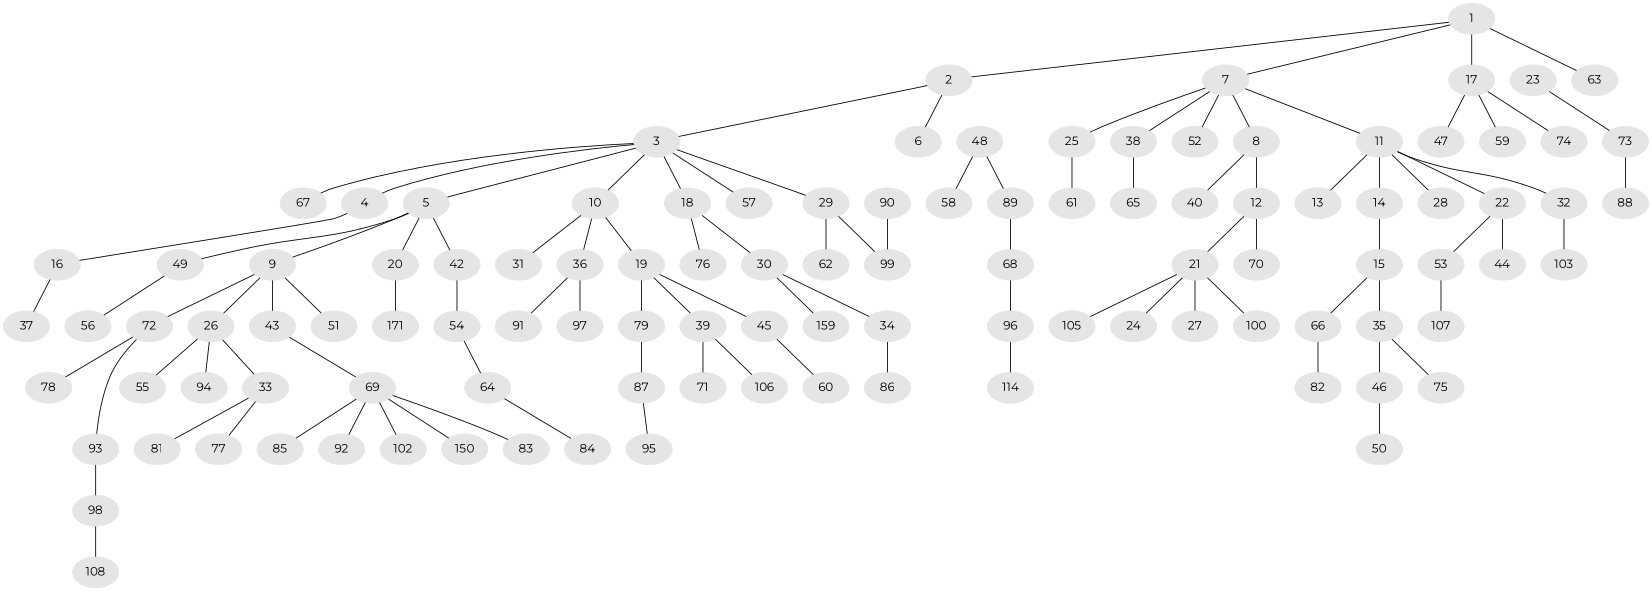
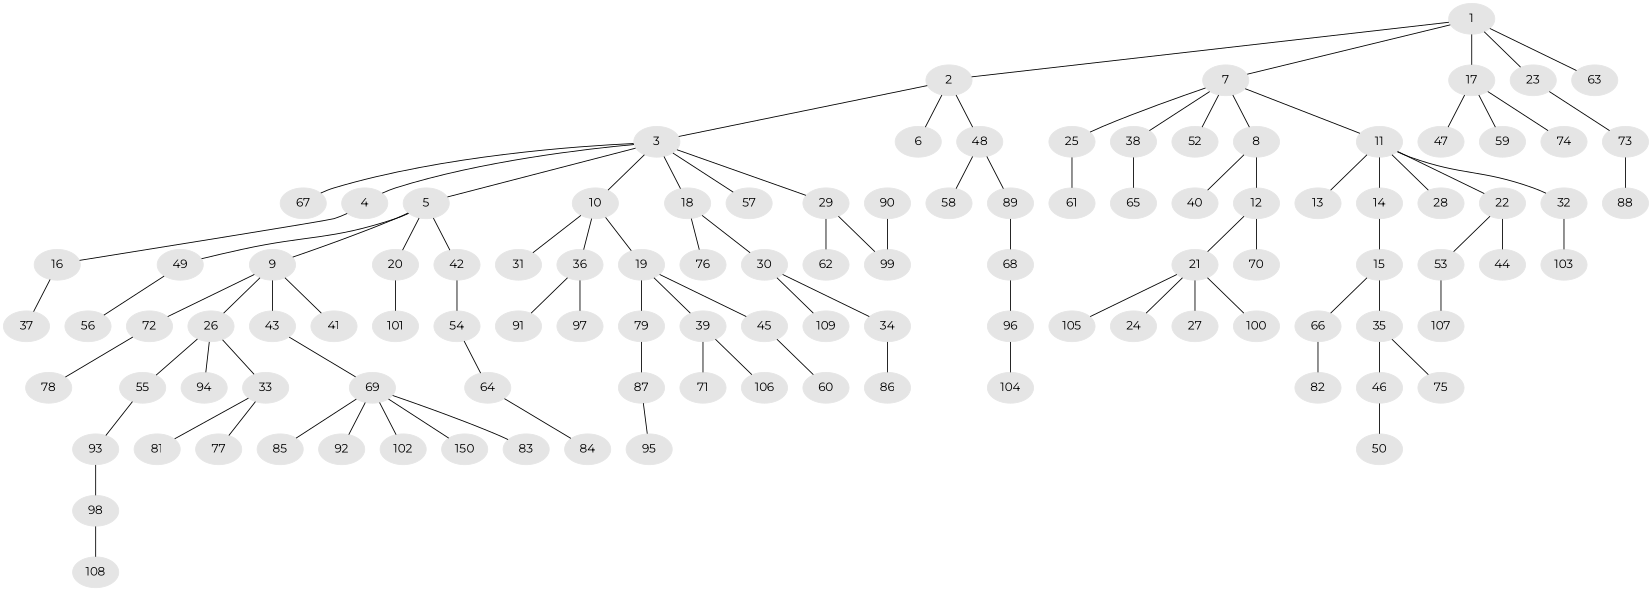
none -> (1502, 49)
none -> (964, 111)
(334, 326) -> (334, 326)
(395, 326) -> (395, 326)
(826, 326) -> (826, 326)
(108, 383) -> (119, 419)
(1010, 388) -> (1010, 388)
